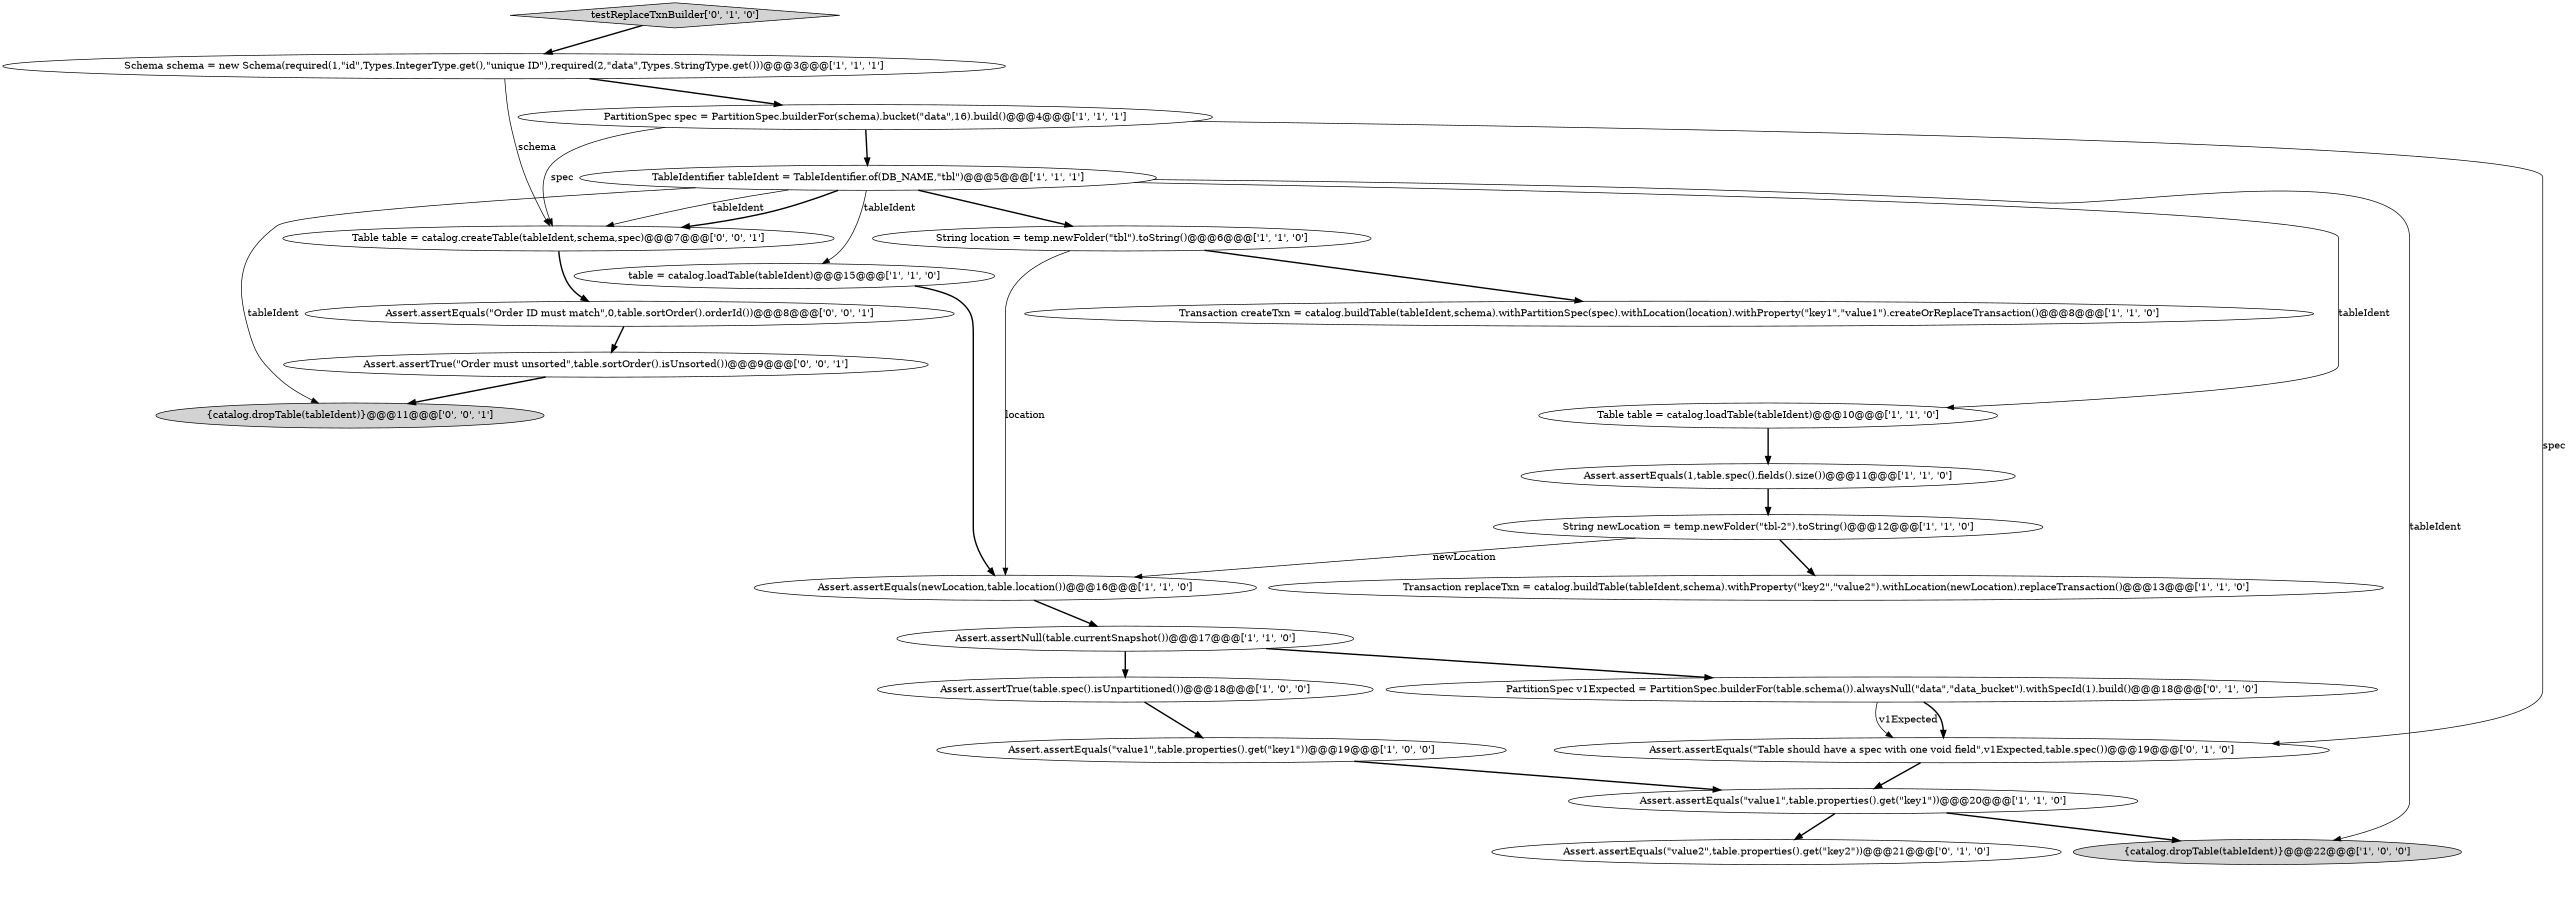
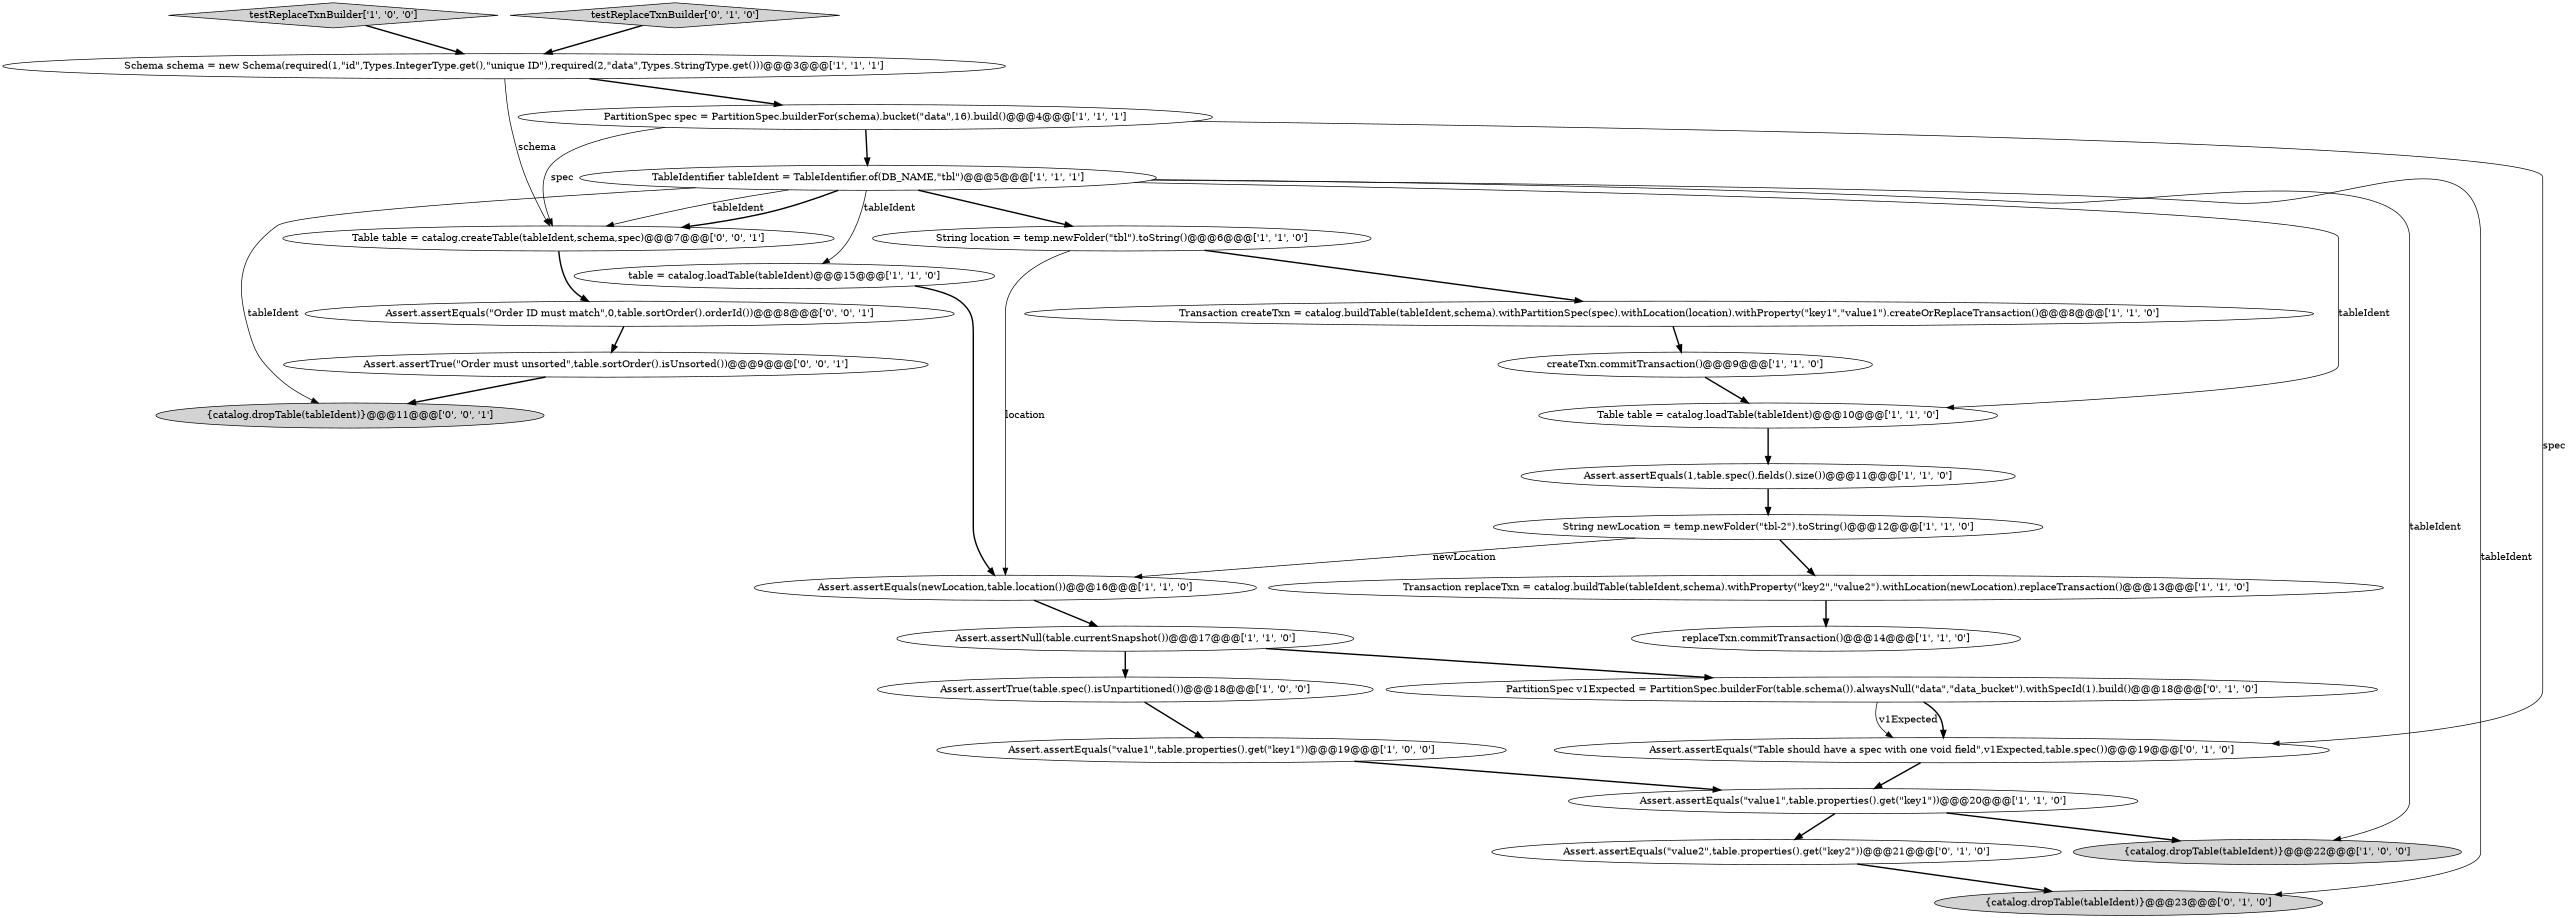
none -> (333, 15)
none -> (1685, 365)
none -> (1826, 639)
none -> (2129, 903)
